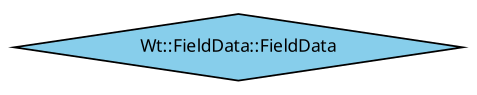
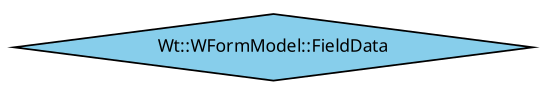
(238, 47) -> (273, 47)
